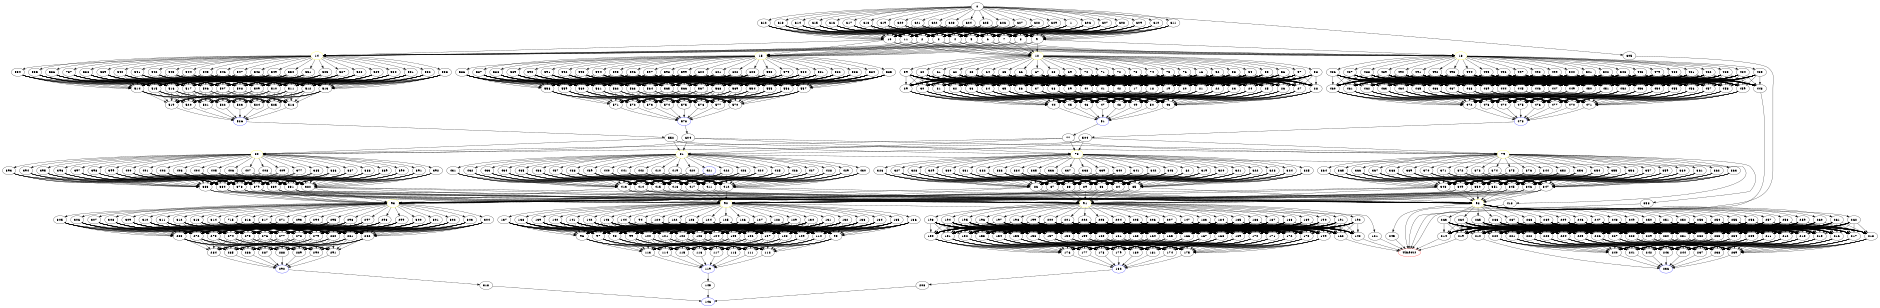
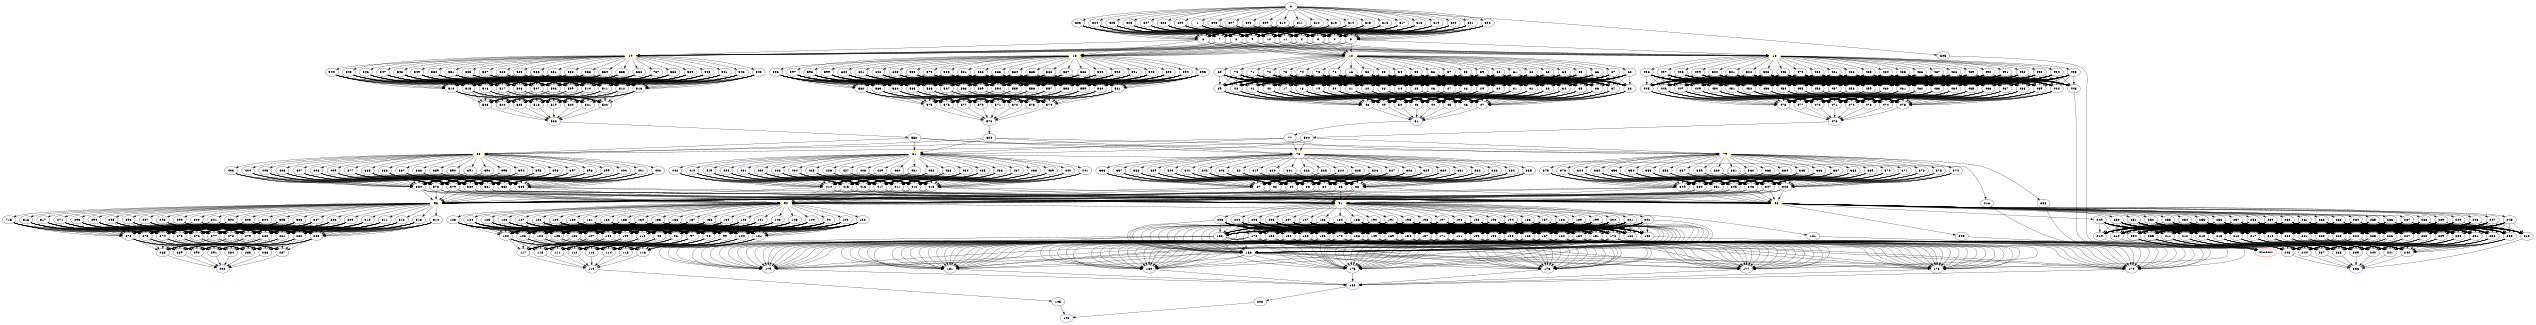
(1197, 244) -> (1233, 244)
(486, 285) -> none
